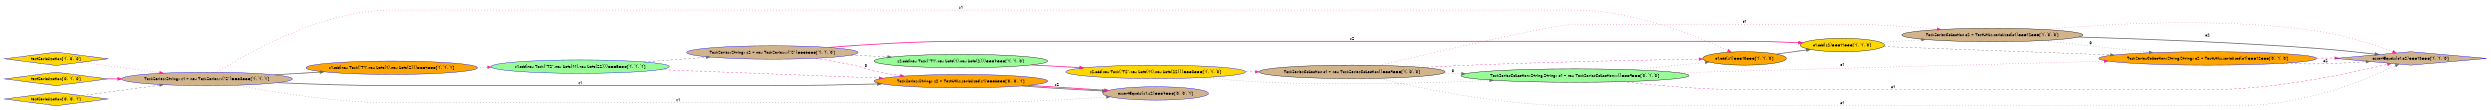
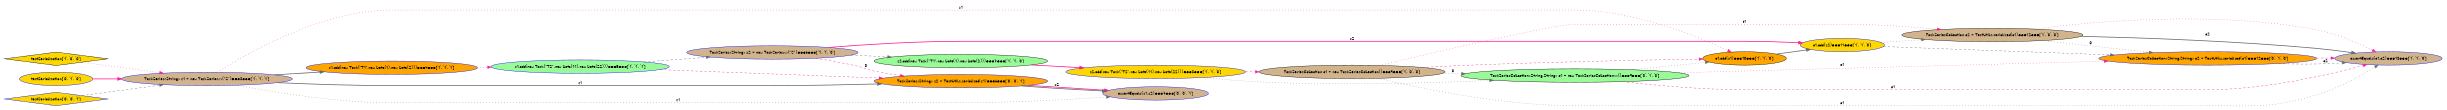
(1842, 45) -> (1842, 45)
(2411, 58) -> (2389, 58)
(56, 59) -> (56, 59)
(56, 79) -> (56, 79)
